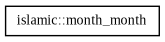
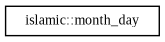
(82, 21) -> (82, 21)
